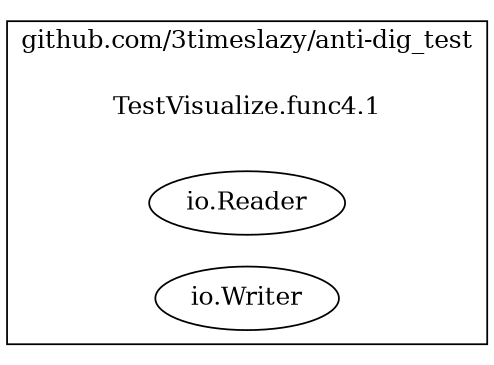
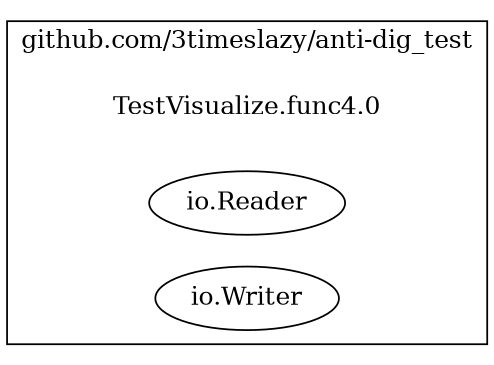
(247, 108) -> (247, 108)
